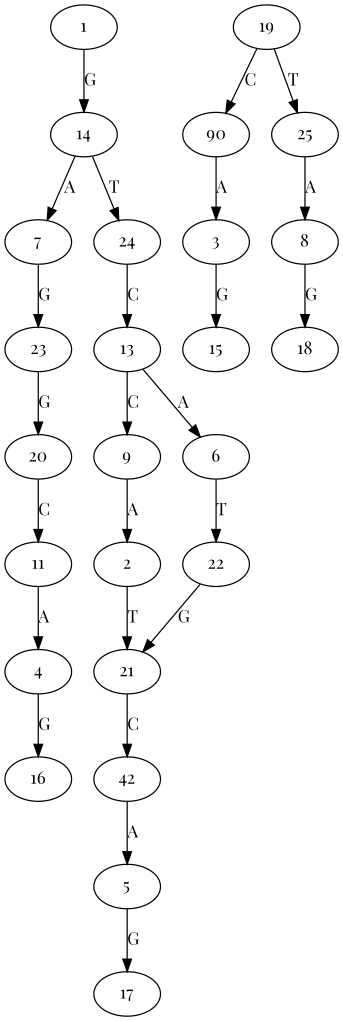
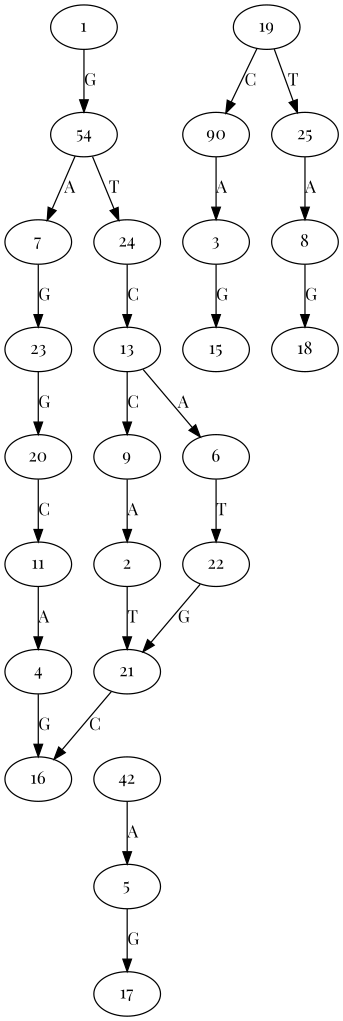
(84, 135) -> (84, 135)
(127, 719) -> (87, 721)
